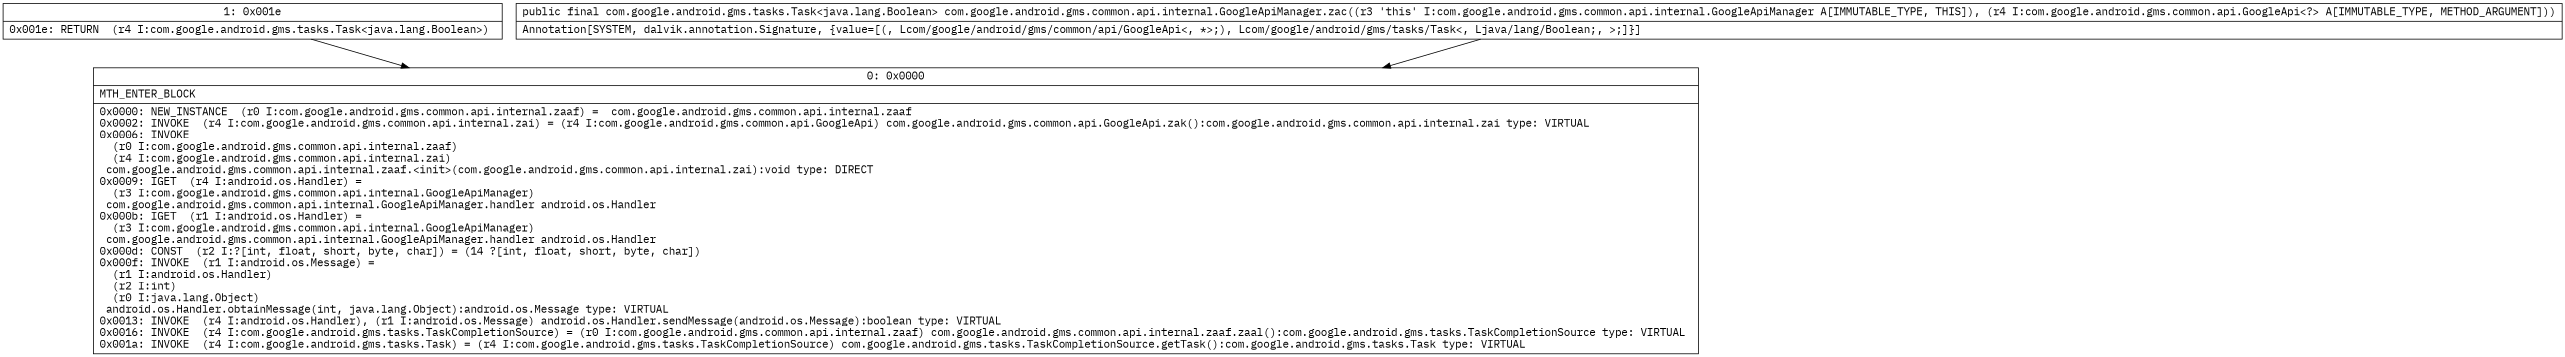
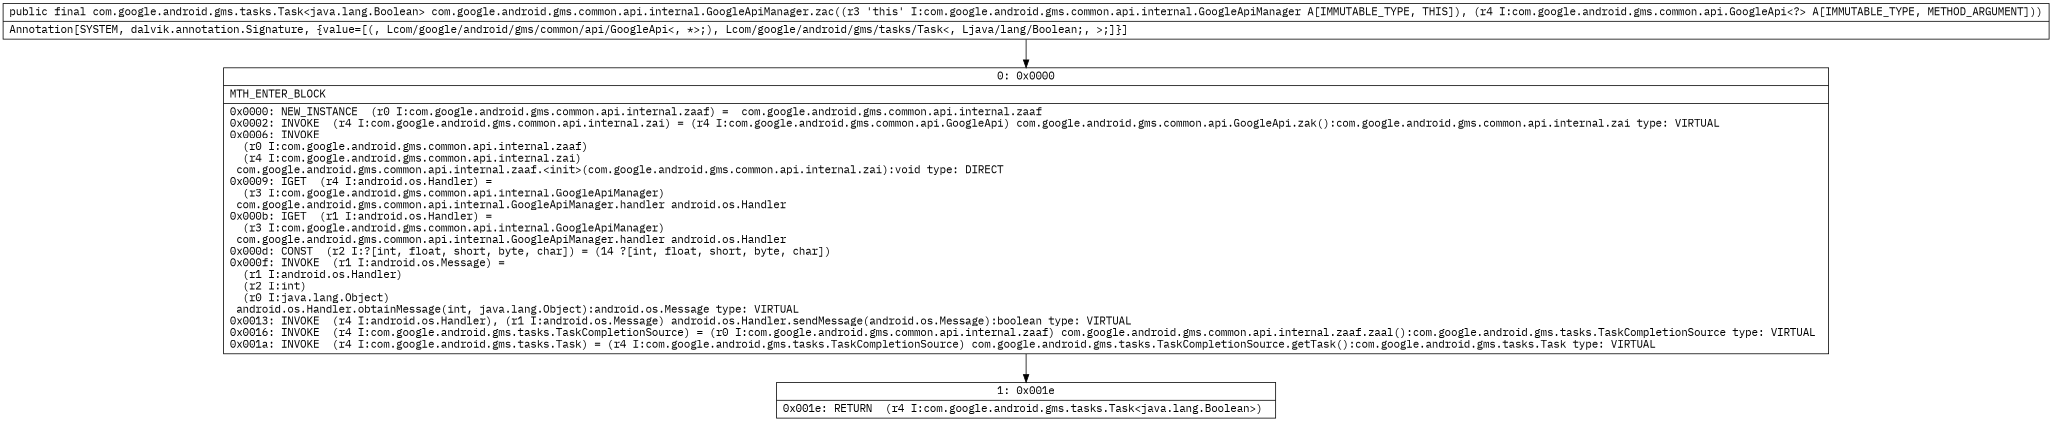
(356, 52) -> (1026, 364)
